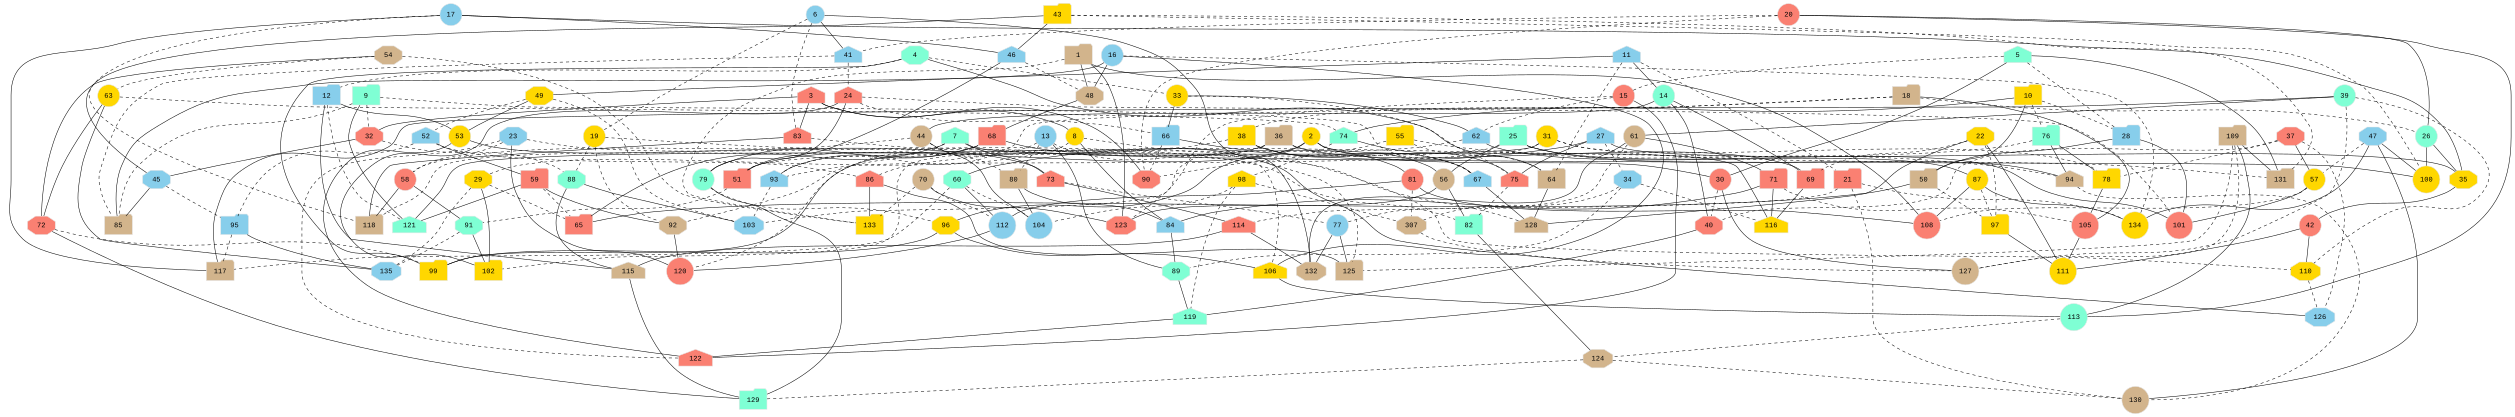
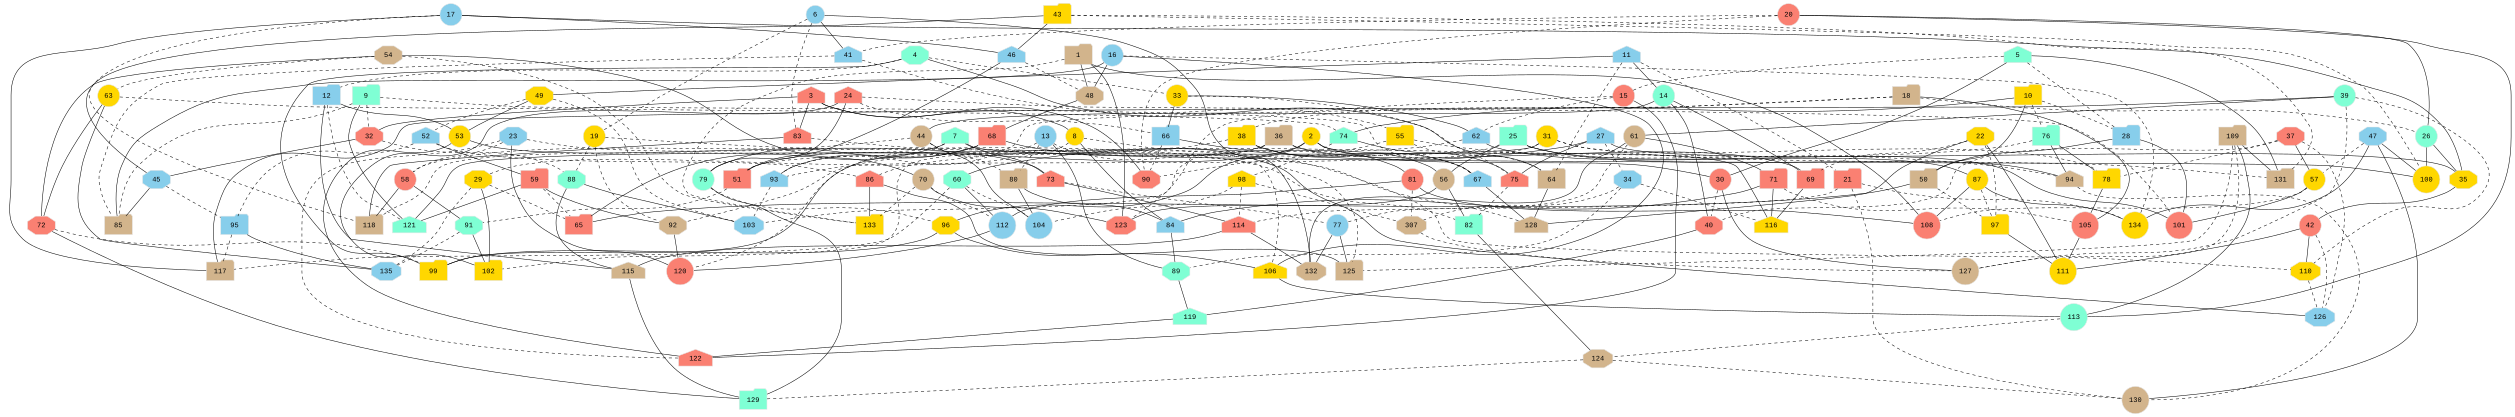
(848, 71) -> (1017, 100)
none -> (653, 84)
(1205, 244) -> (1240, 202)
none -> (2327, 270)
